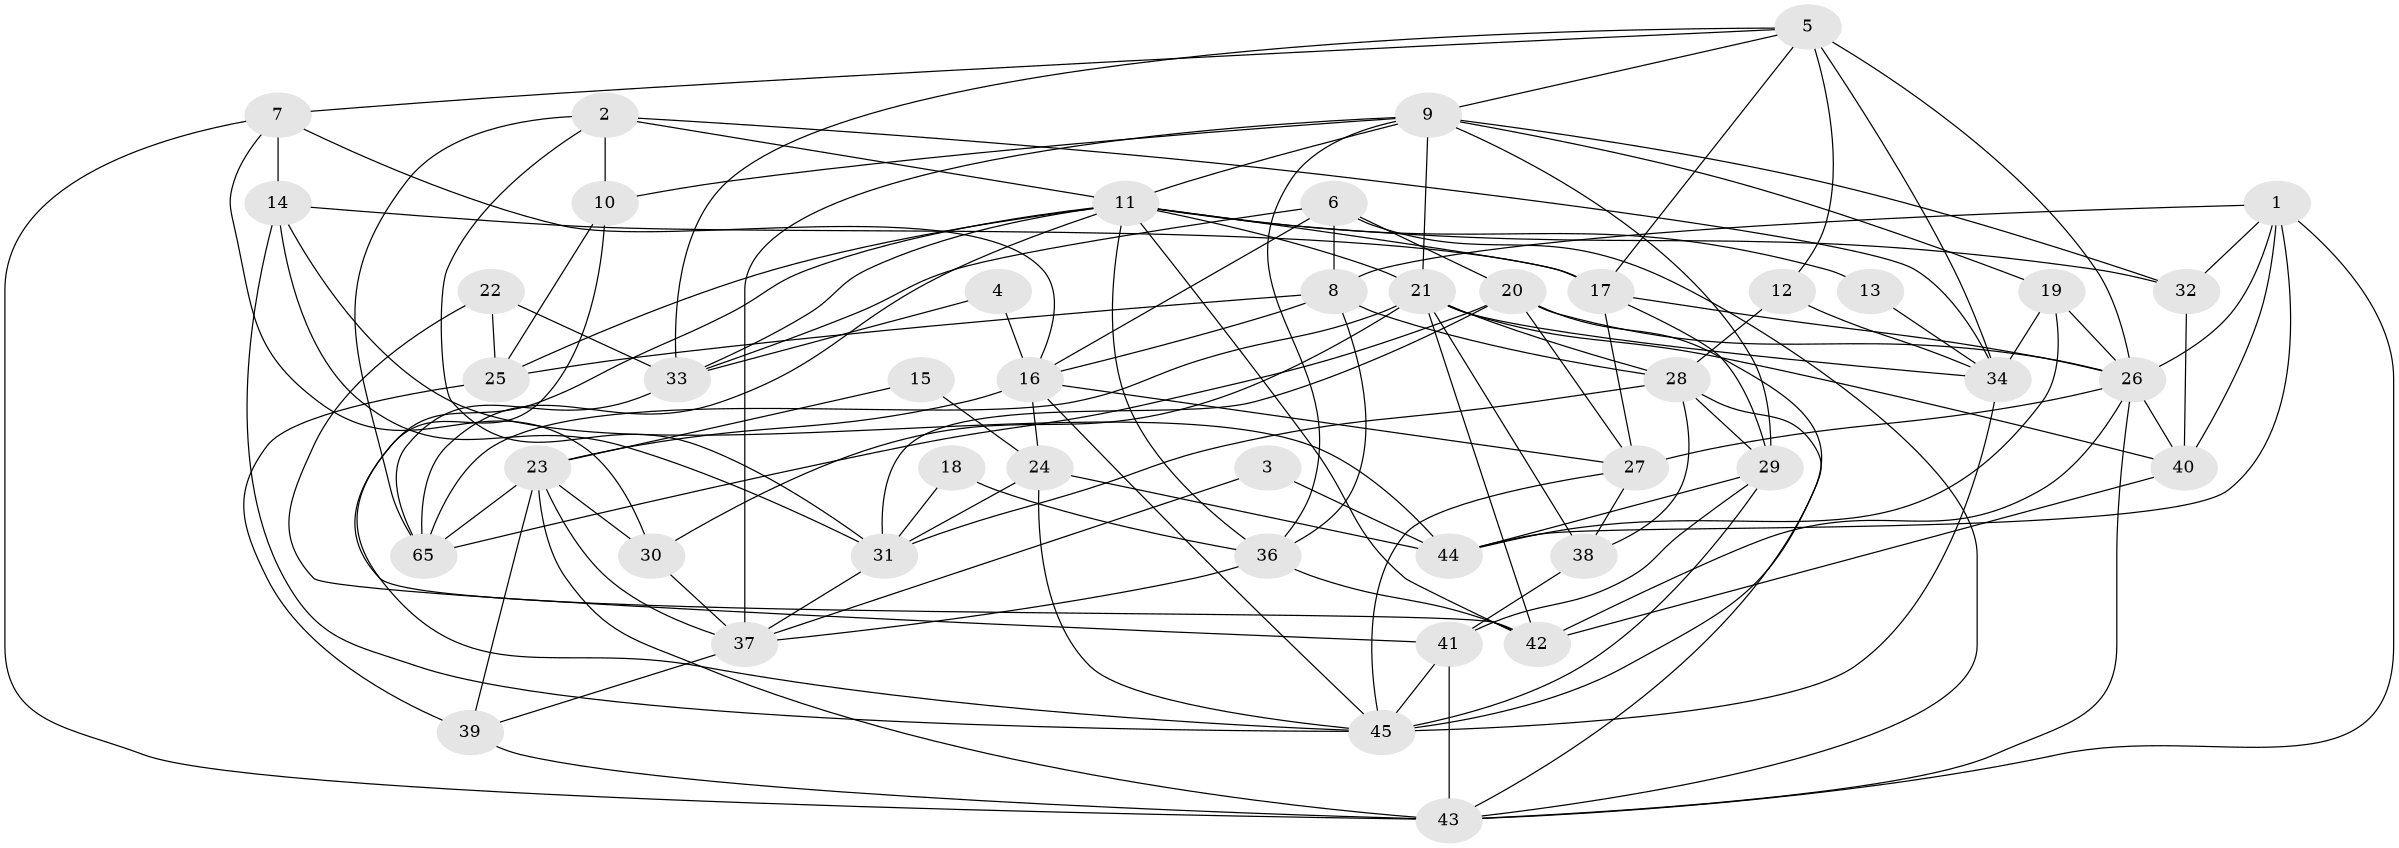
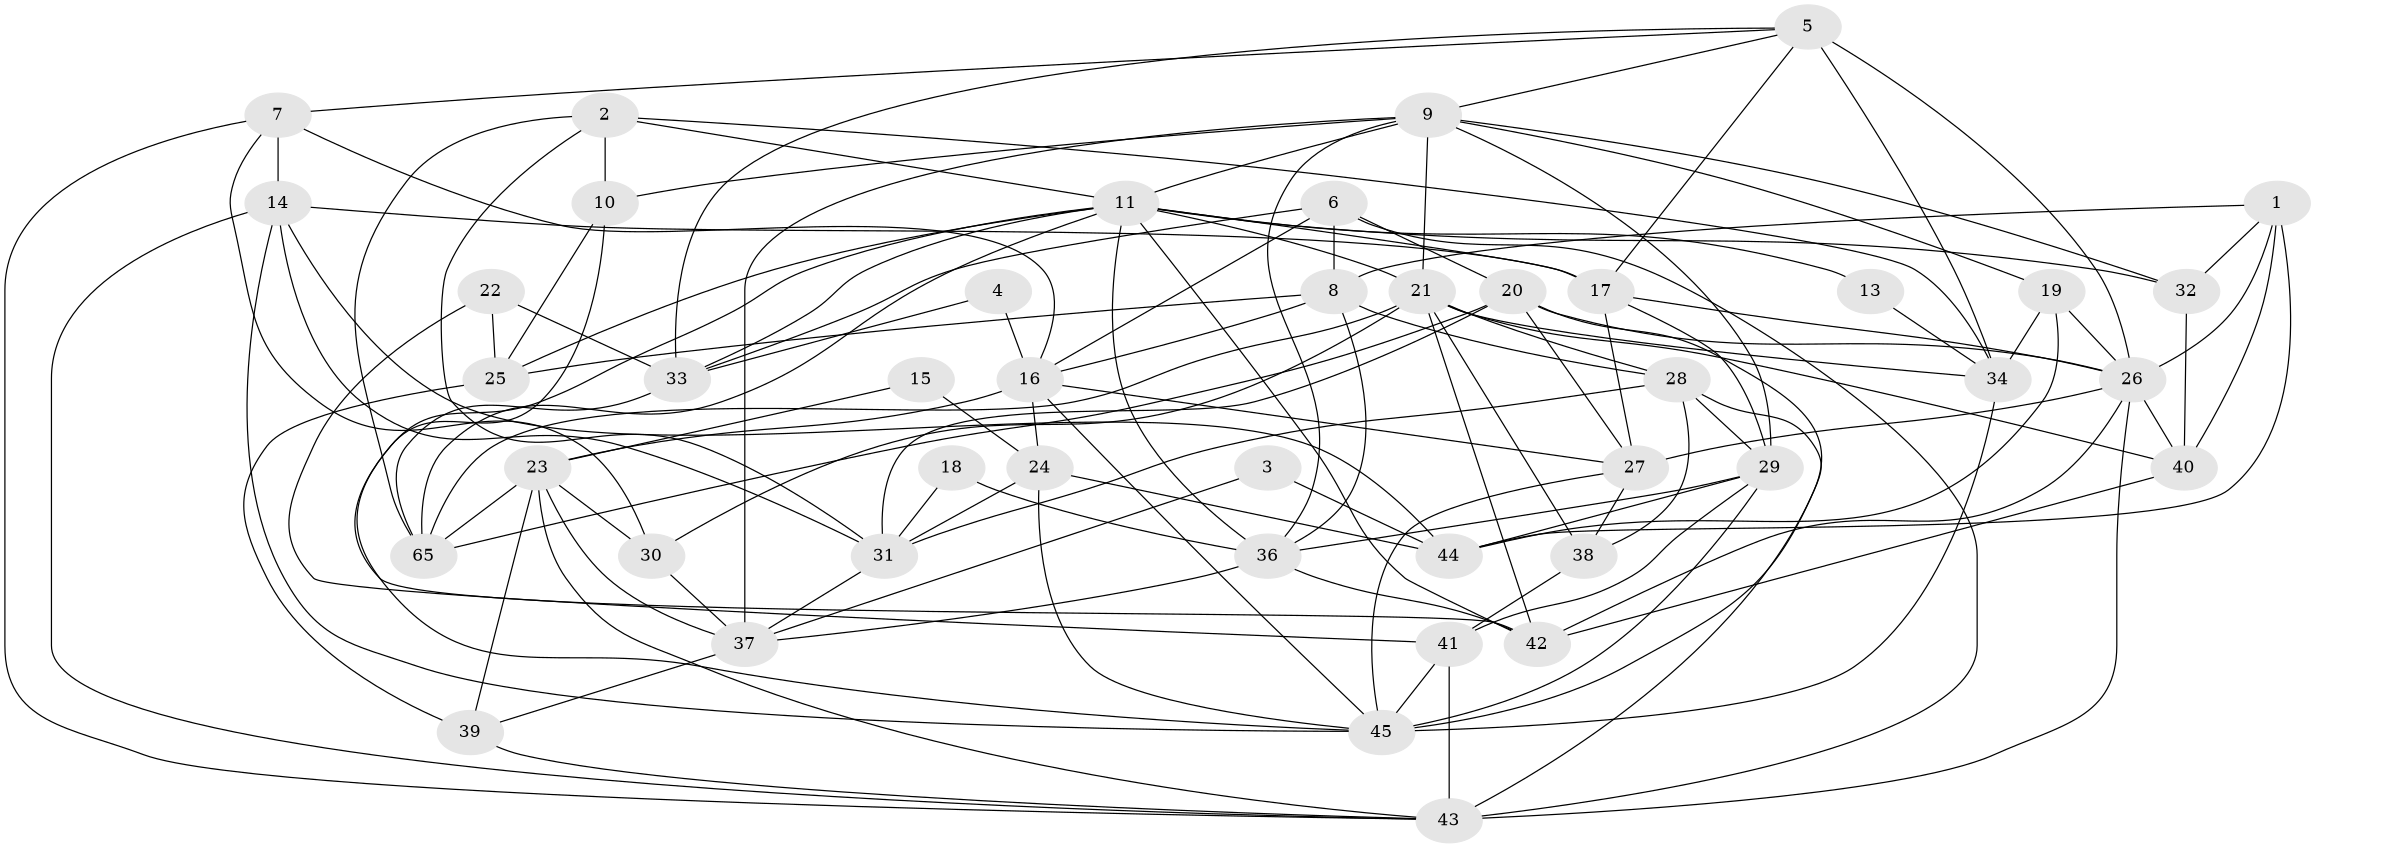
(1782, 292) -> none
none -> (1520, 516)
(2194, 746) -> (451, 764)
